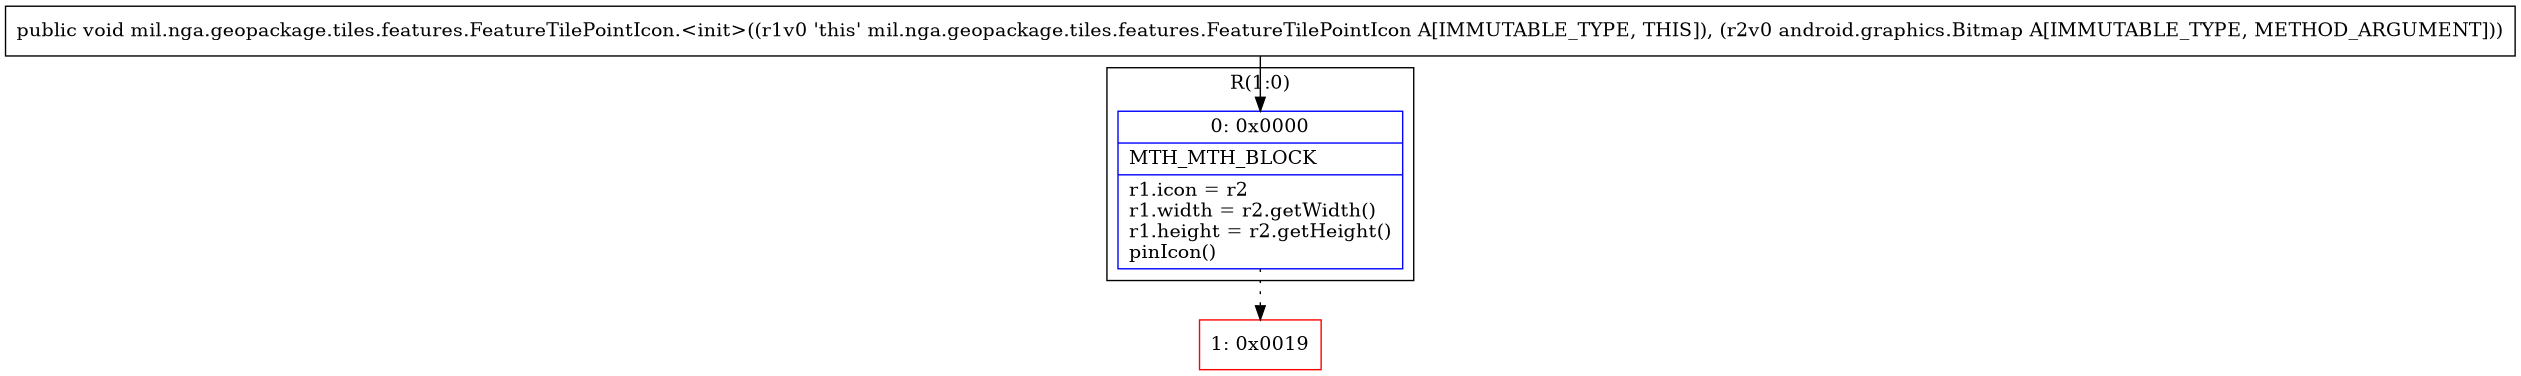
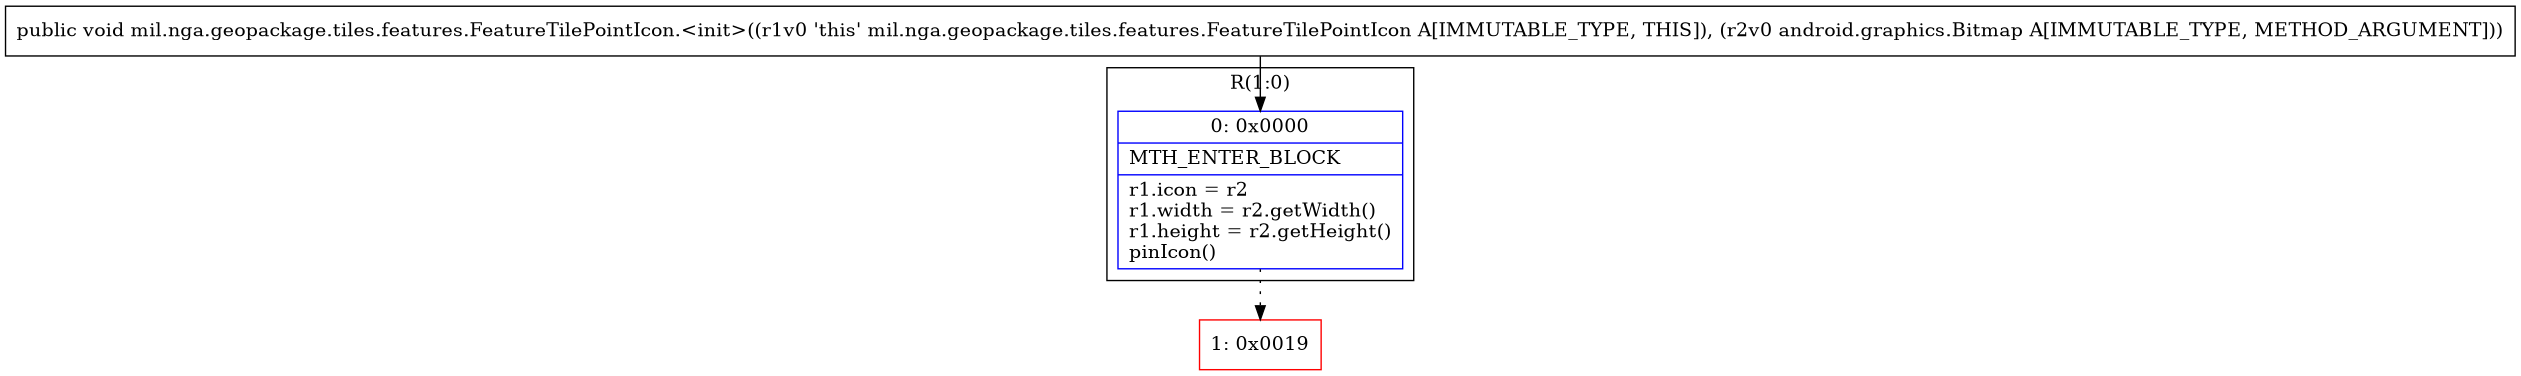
(1223, 158) -> (1235, 158)
